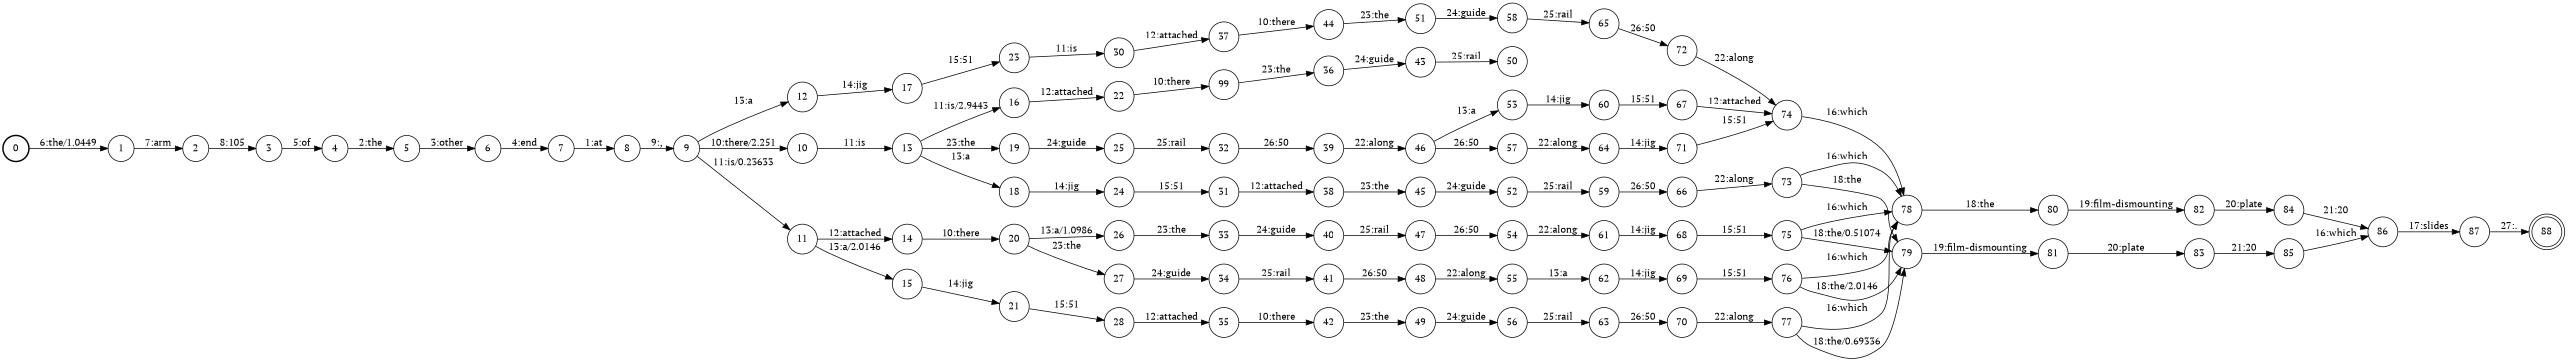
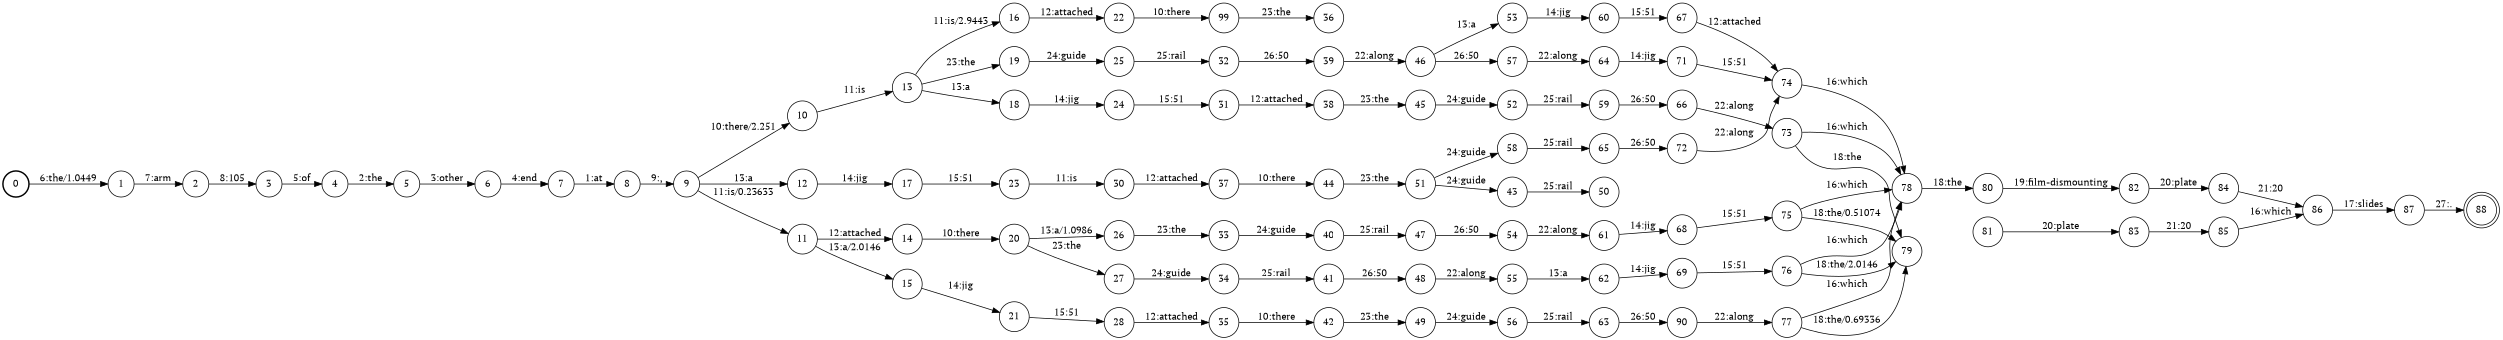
(1371, 67) -> (1463, 188)
(1976, 254) -> none
(1682, 322) -> (1682, 322)
